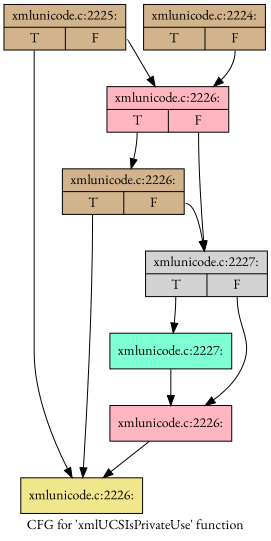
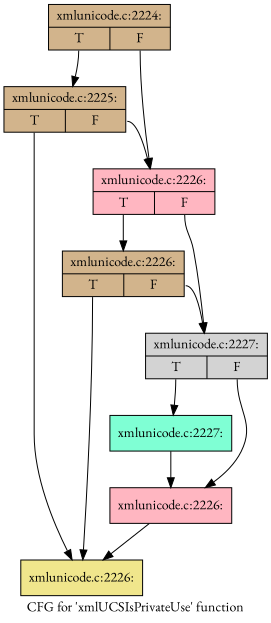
none -> (78, 64)
